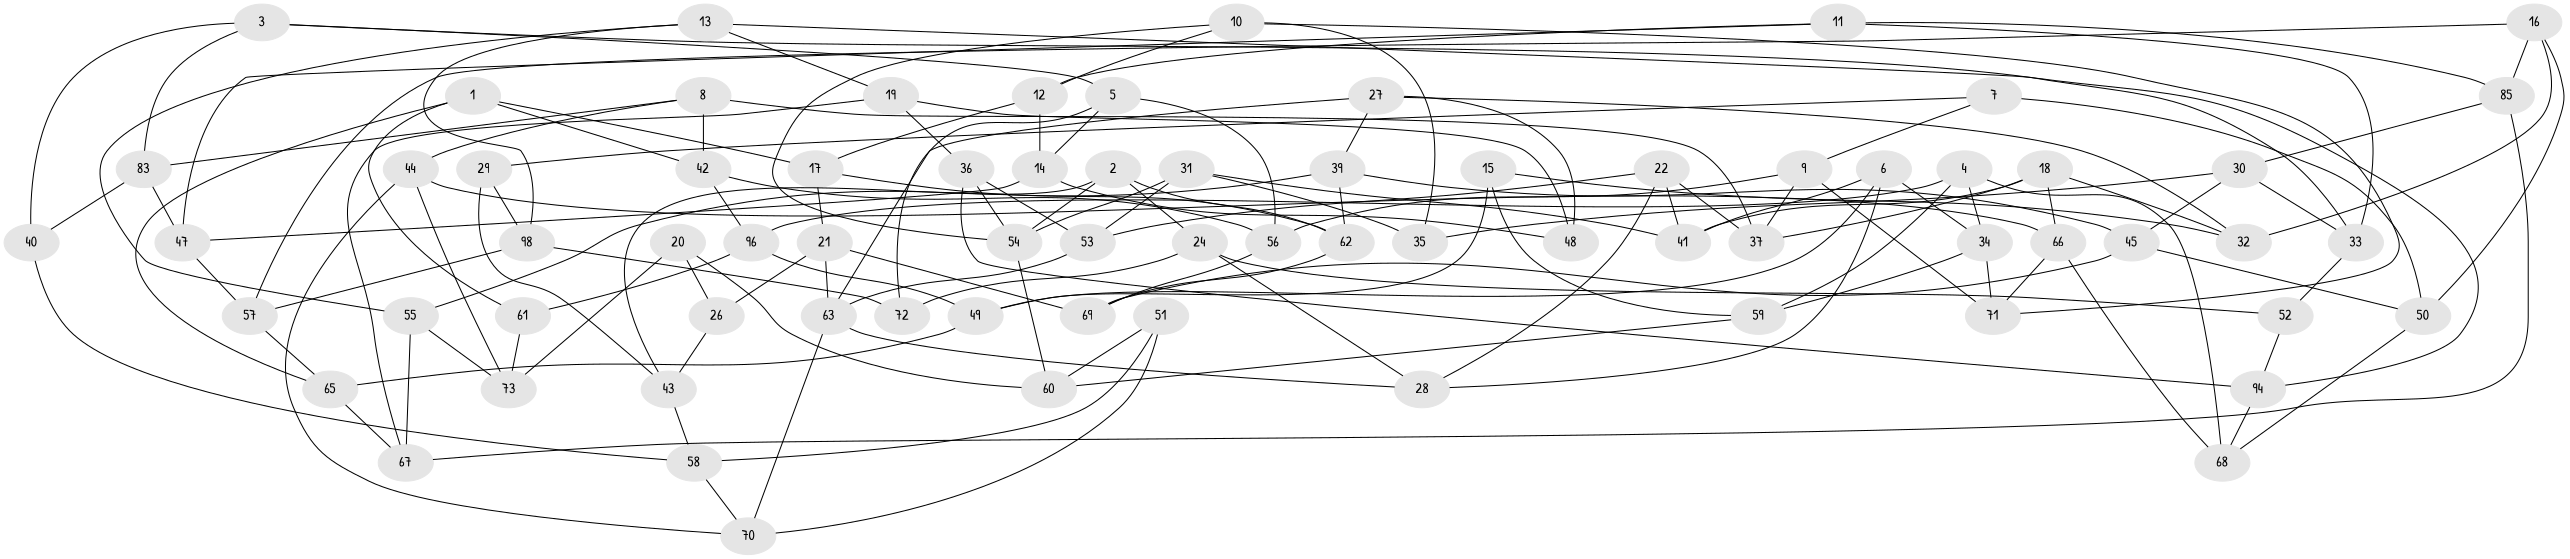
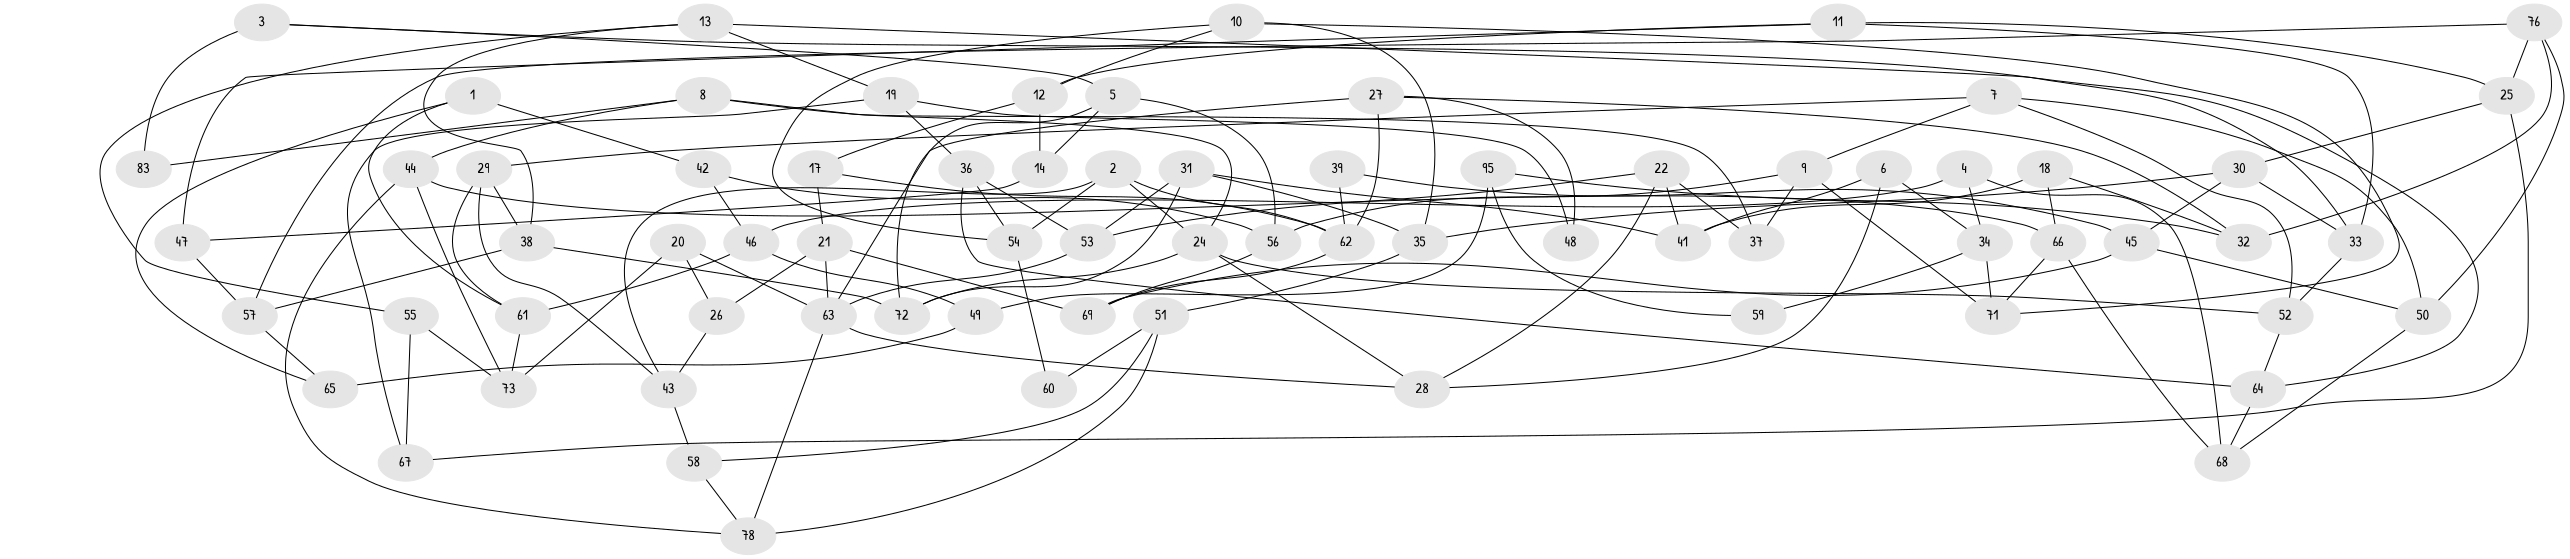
(2534, 22) -> (2534, 22)
(2507, 96) -> (2507, 96)
(645, 131) -> none
(703, 133) -> (1163, 133)
(1356, 134) -> (1378, 169)
(1488, 169) -> (1488, 169)
none -> (2194, 183)
(775, 199) -> none
(161, 201) -> none
(1898, 214) -> none
(1314, 215) -> none
(1068, 218) -> (1064, 285)
(32, 243) -> none
(527, 243) -> (527, 243)
(751, 243) -> (751, 243)
none -> (454, 253)
(1873, 255) -> none
none -> (1295, 287)
(1454, 296) -> none
(827, 350) -> (772, 288)
(1404, 353) -> none
(2258, 389) -> (2258, 389)
(375, 433) -> none
(748, 536) -> (748, 536)
